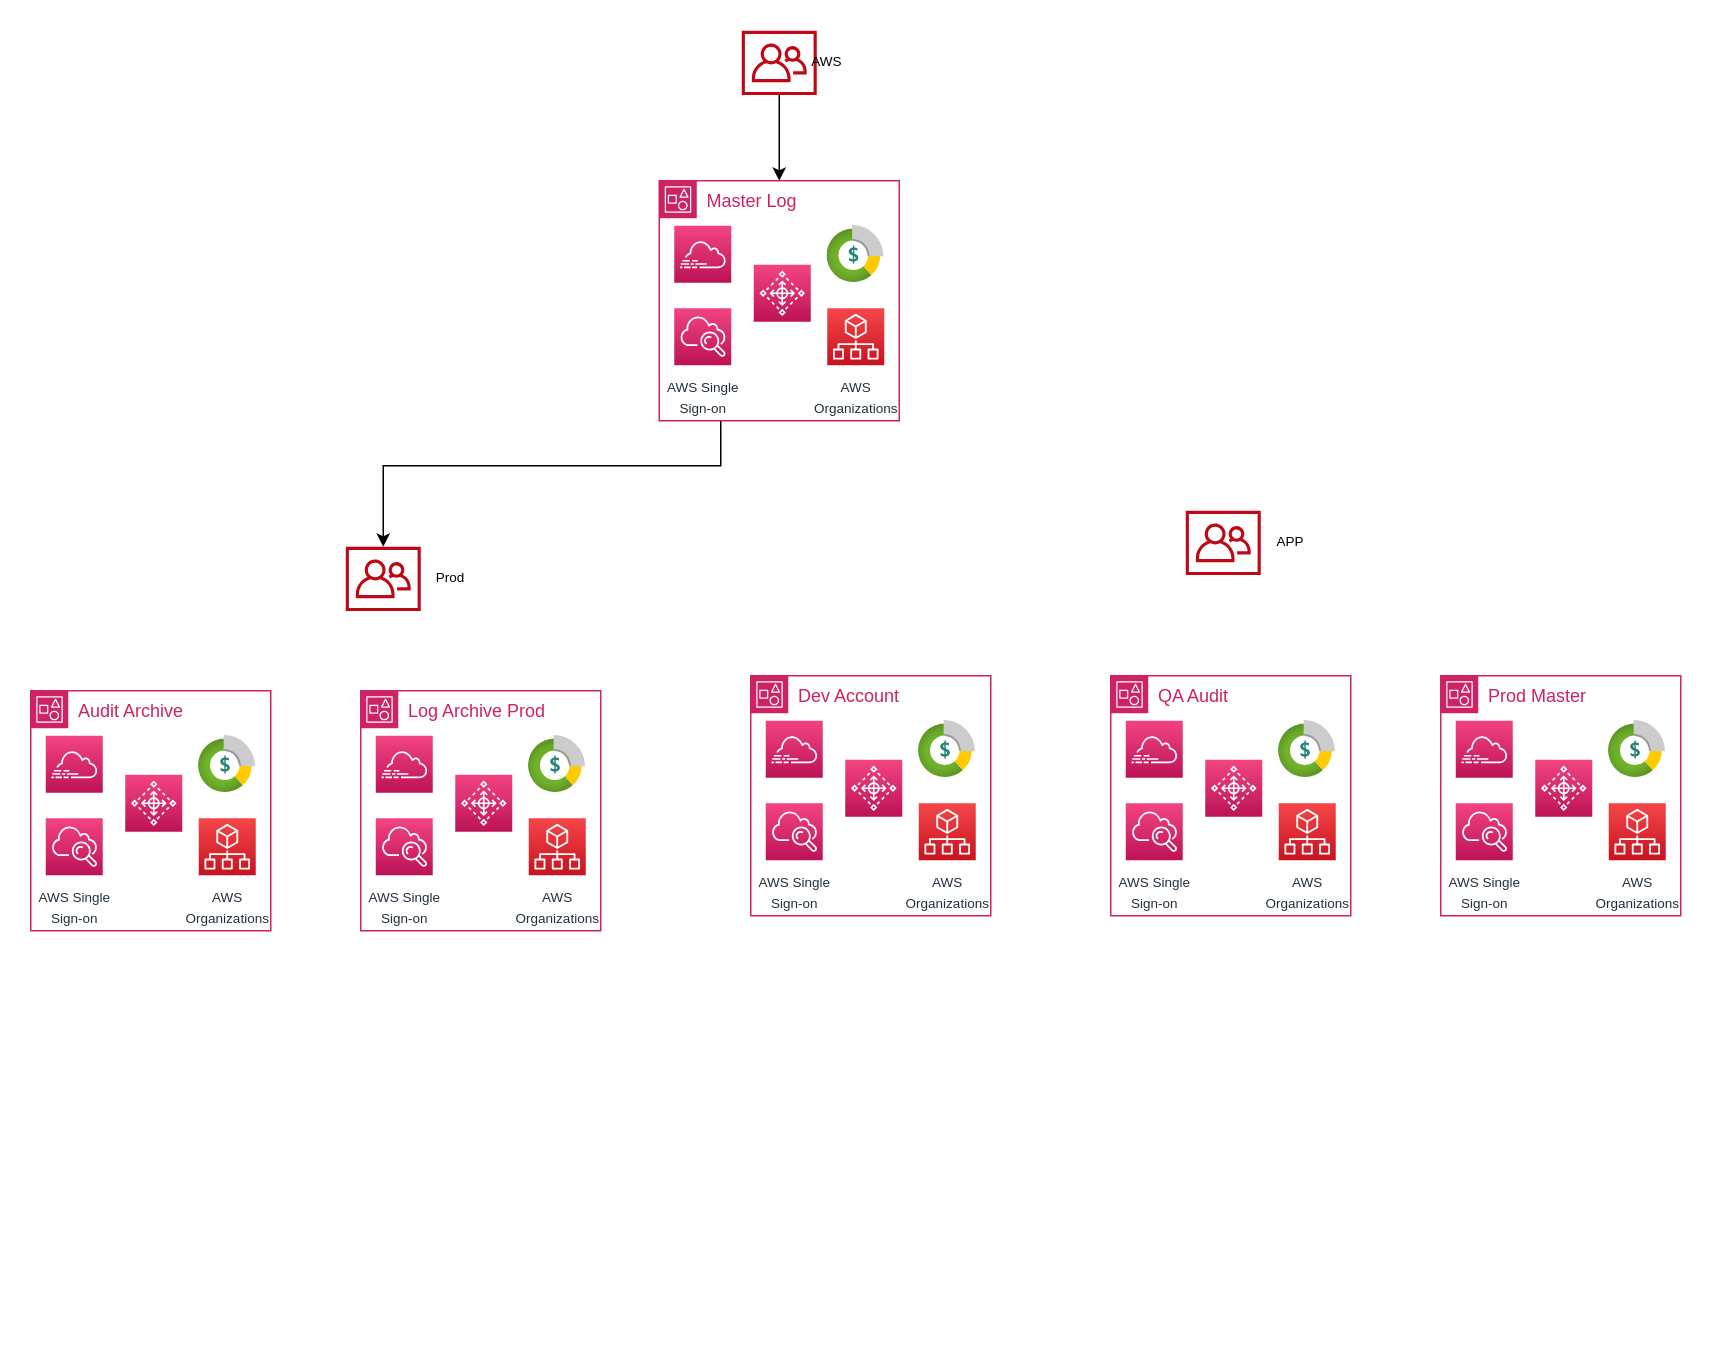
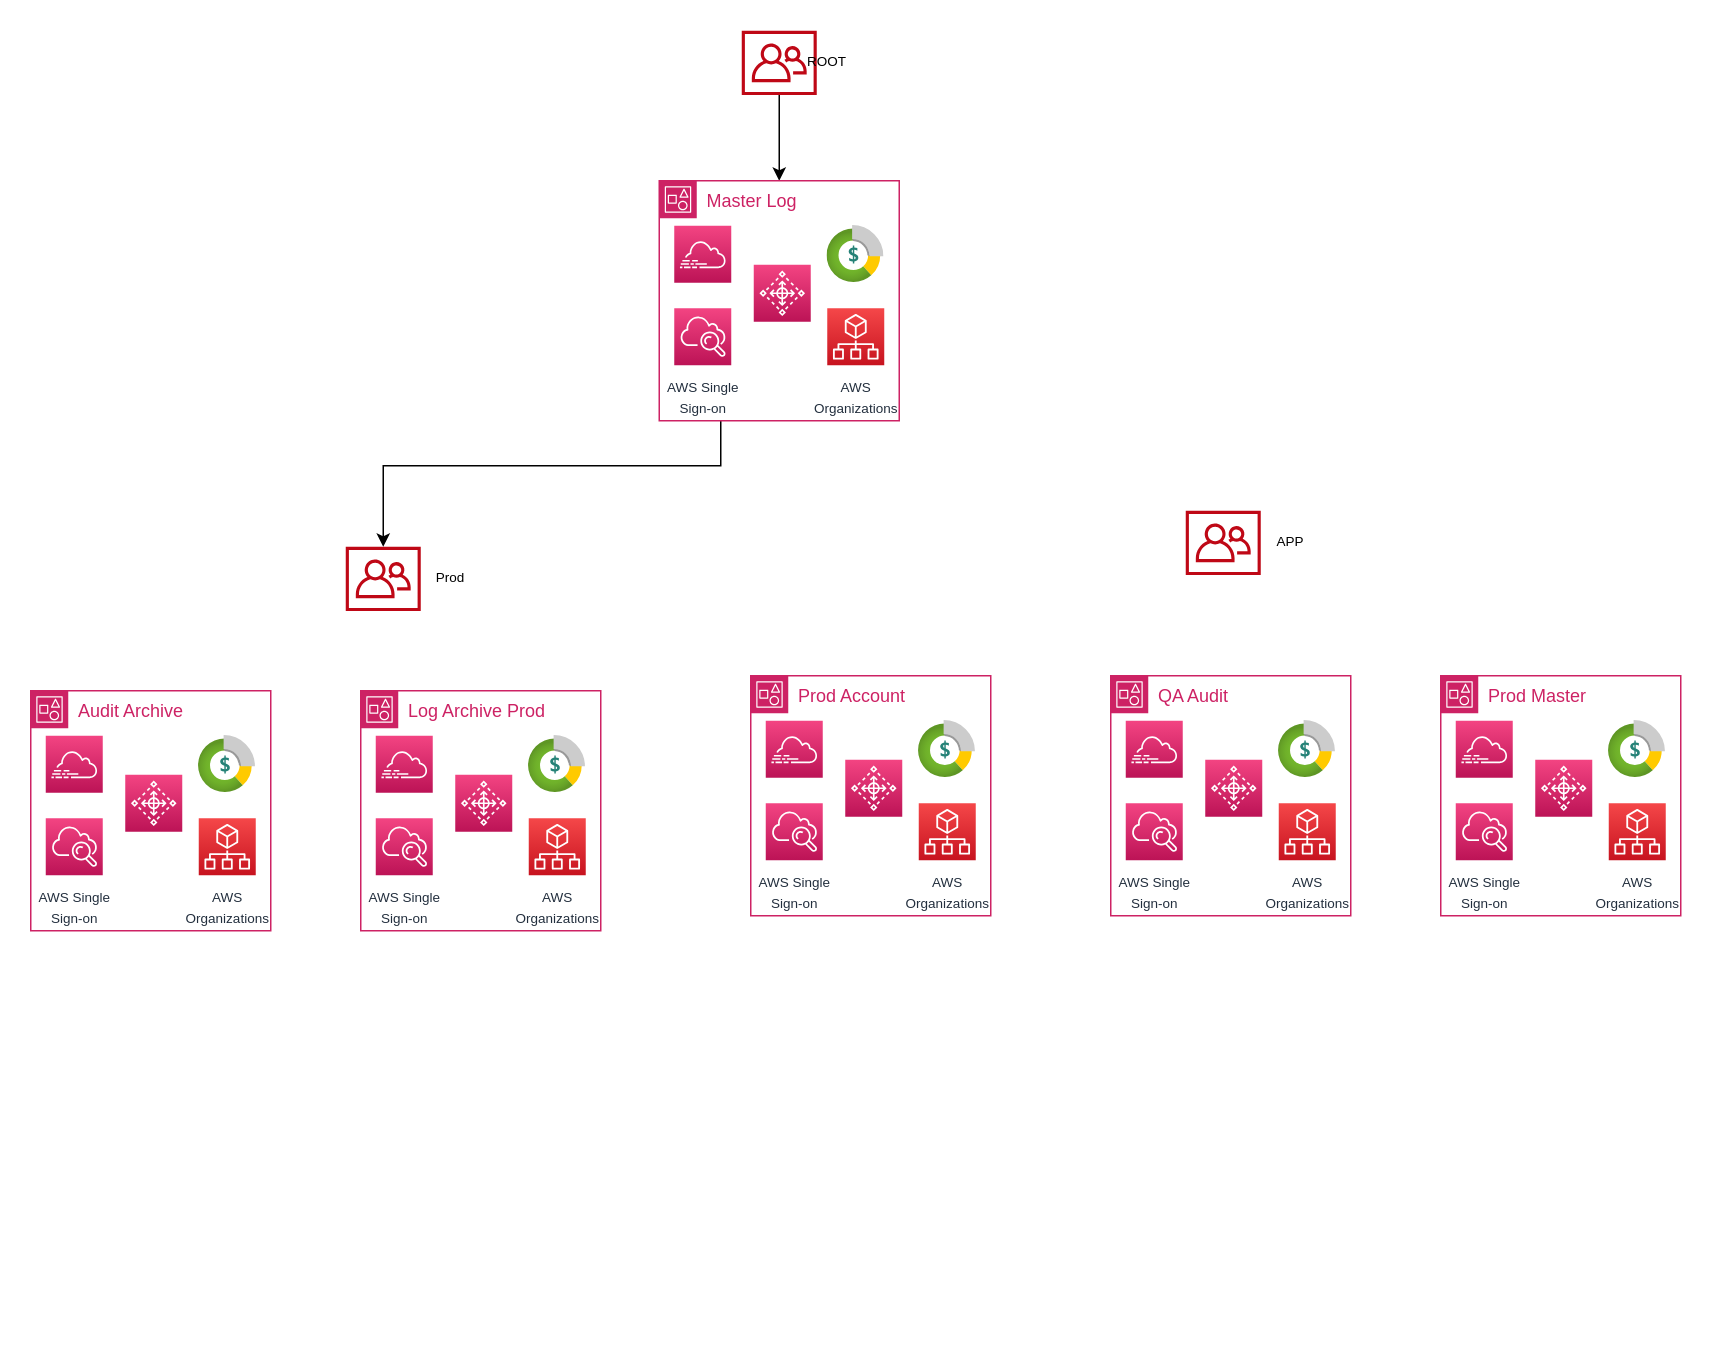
(827, 62) -> (827, 62)
(852, 697) -> (857, 697)
